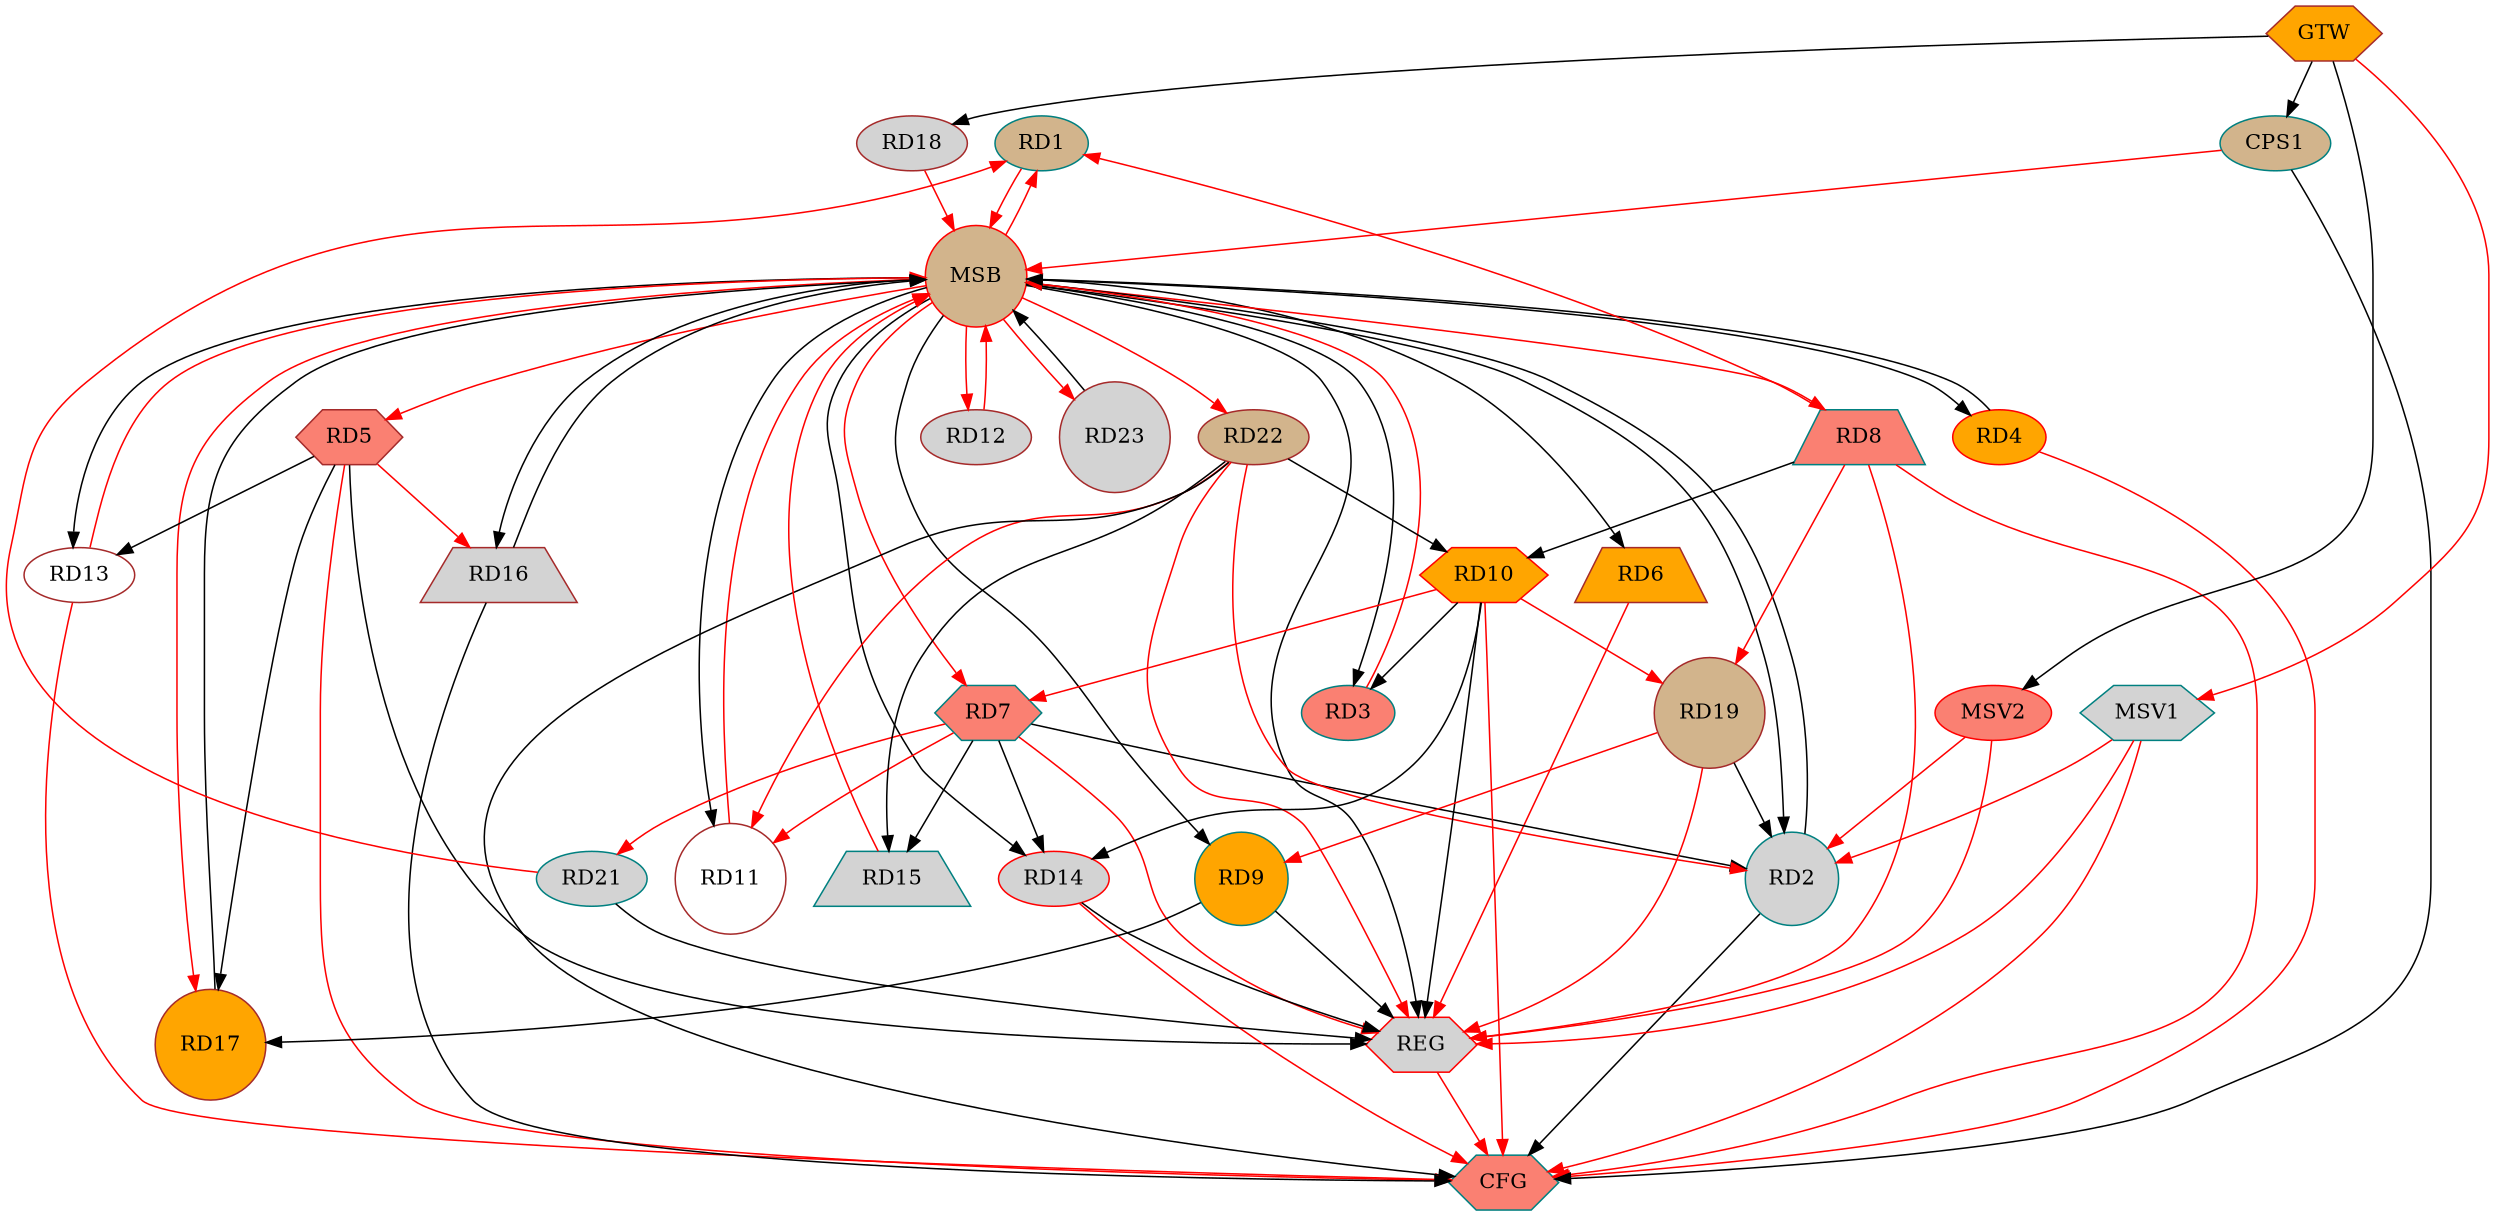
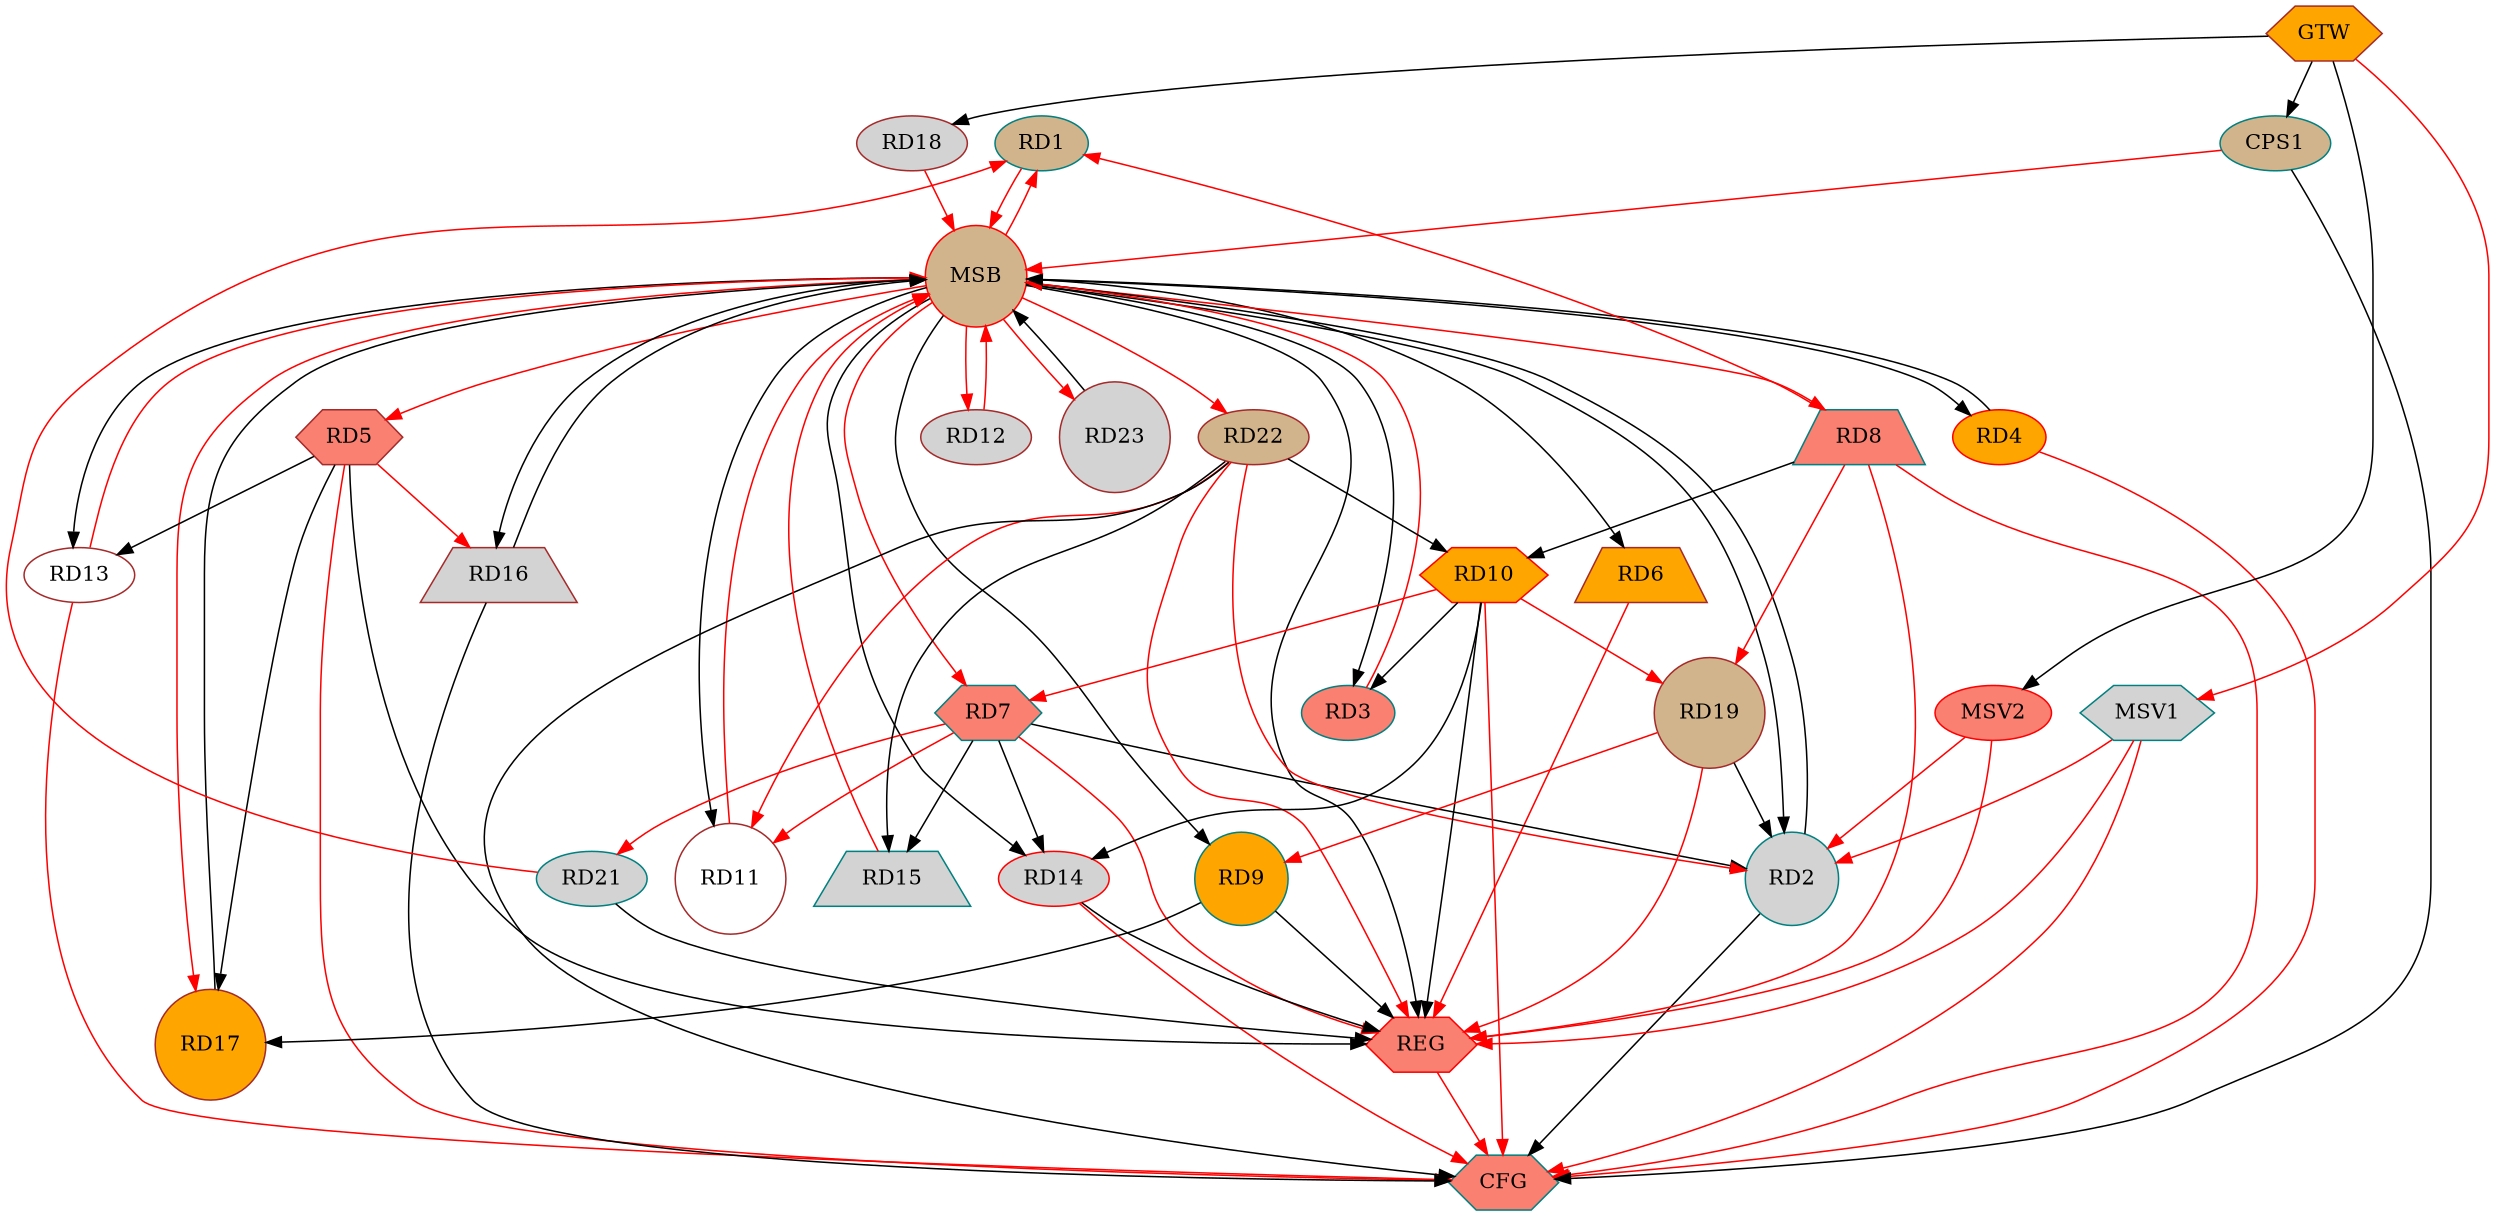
(1421, 1045) -> (1421, 1045)
